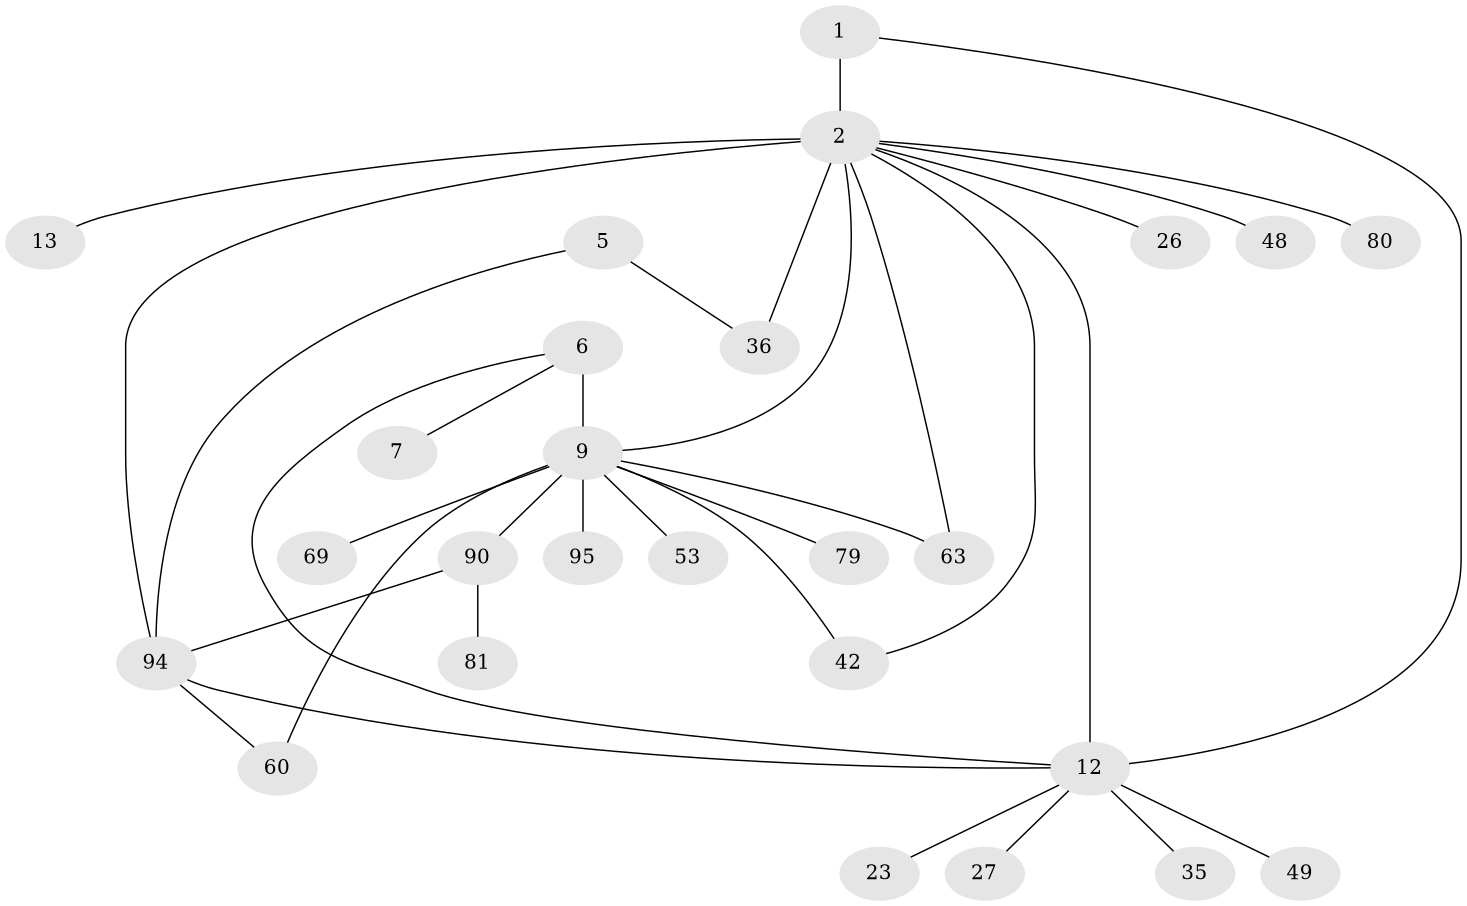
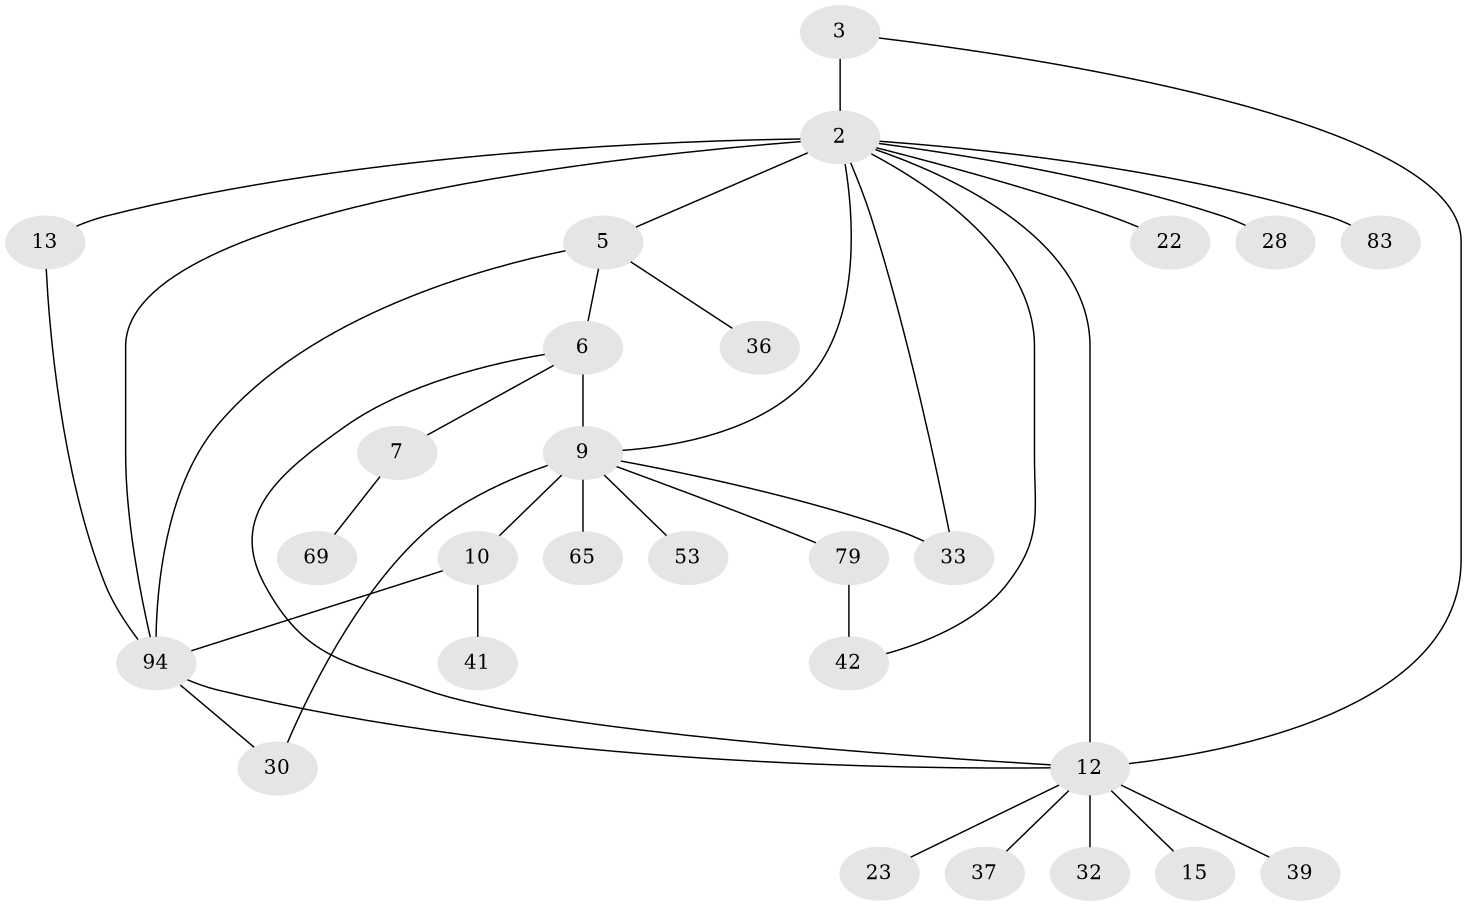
(840, 32) -> (840, 32)
(800, 242) -> (722, 190)
(1170, 243) -> (1170, 243)
(1276, 243) -> (1276, 243)
(1381, 243) -> (1381, 243)
none -> (593, 295)
none -> (70, 461)
(444, 506) -> (357, 506)
(742, 533) -> (849, 611)
(478, 558) -> (478, 558)
(583, 558) -> (583, 558)
(954, 558) -> (954, 558)
(478, 663) -> (478, 663)
(278, 769) -> (278, 769)
(985, 874) -> (985, 874)
none -> (1090, 874)
(1195, 874) -> (1195, 874)
(1300, 874) -> (1300, 874)
